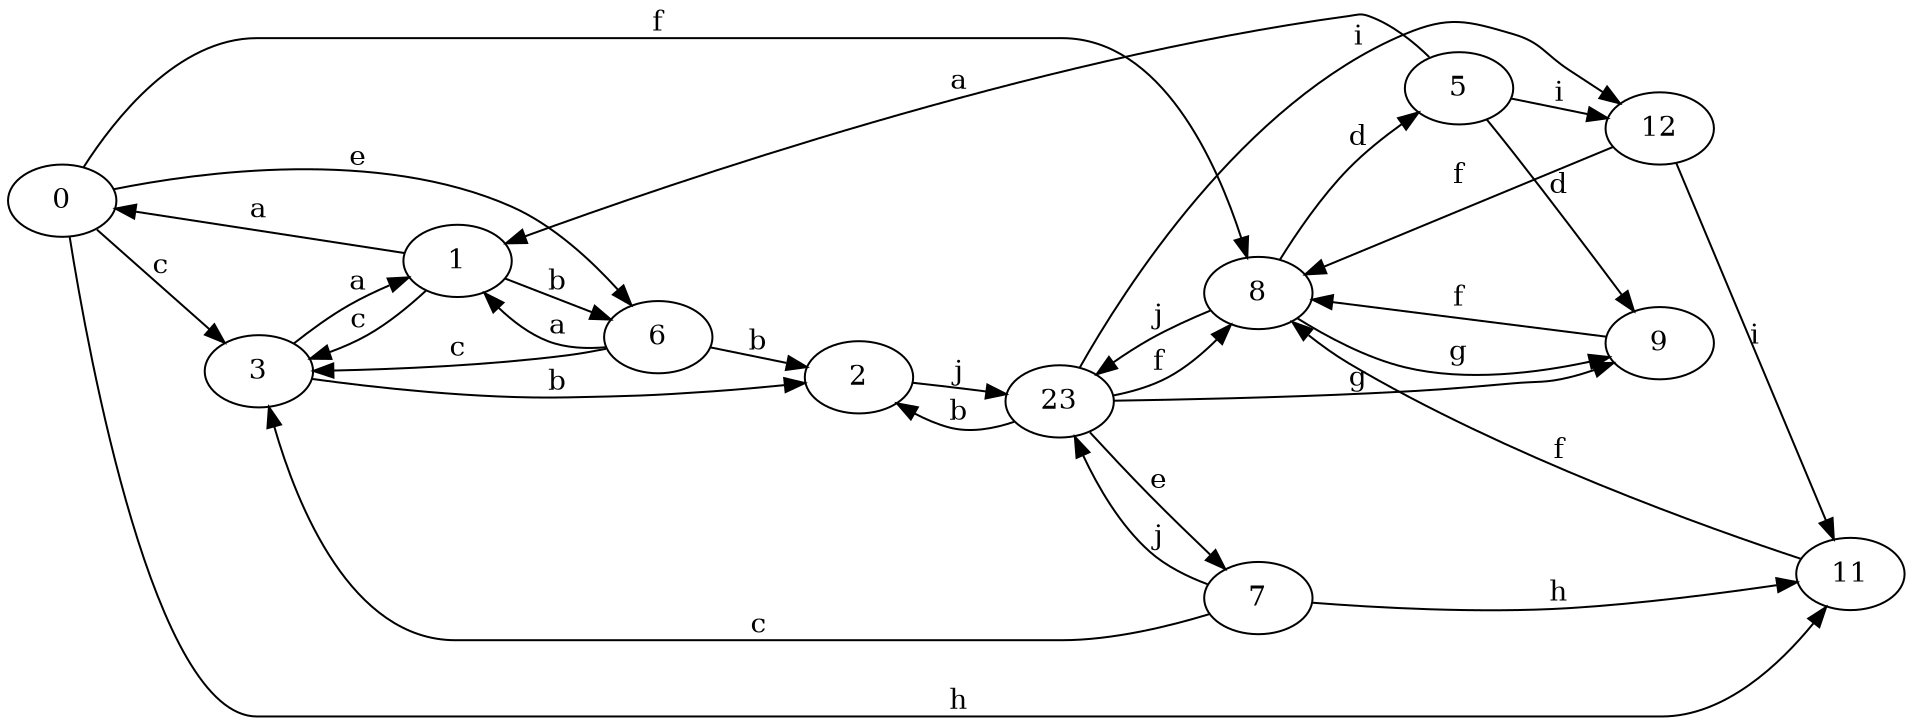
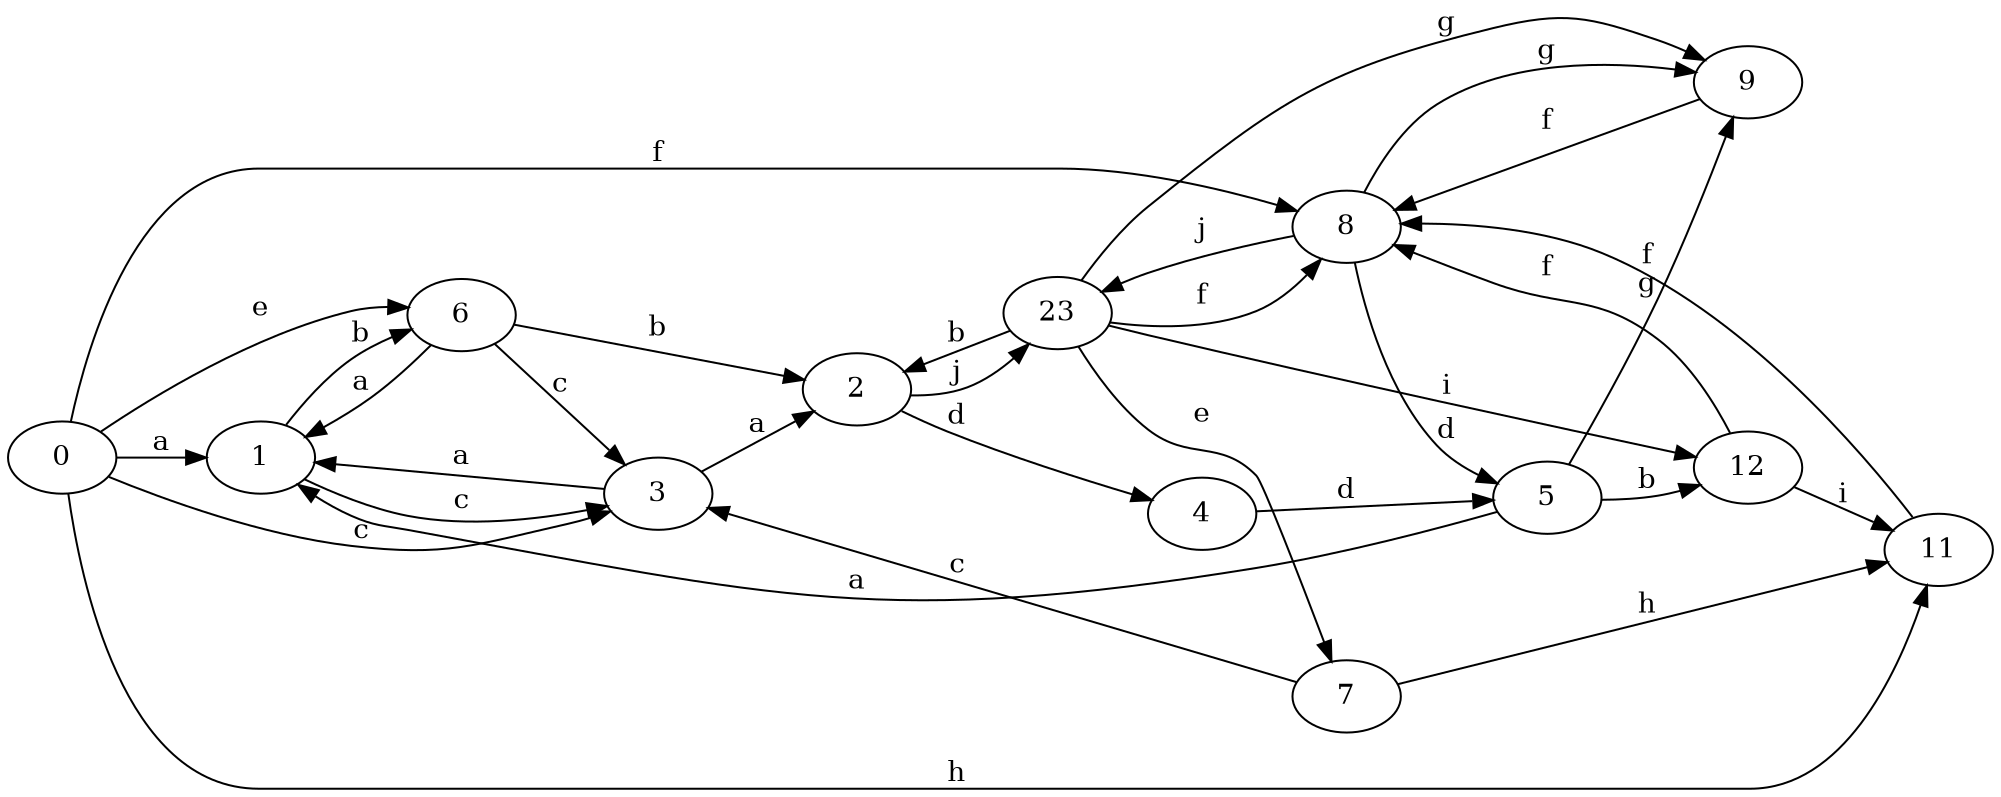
(1559, 93) -> (1648, 481)
(1559, 186) -> (1648, 284)
(270, 232) -> (151, 458)
(558, 382) -> (758, 424)
none -> (1202, 514)
(1132, 533) -> none
